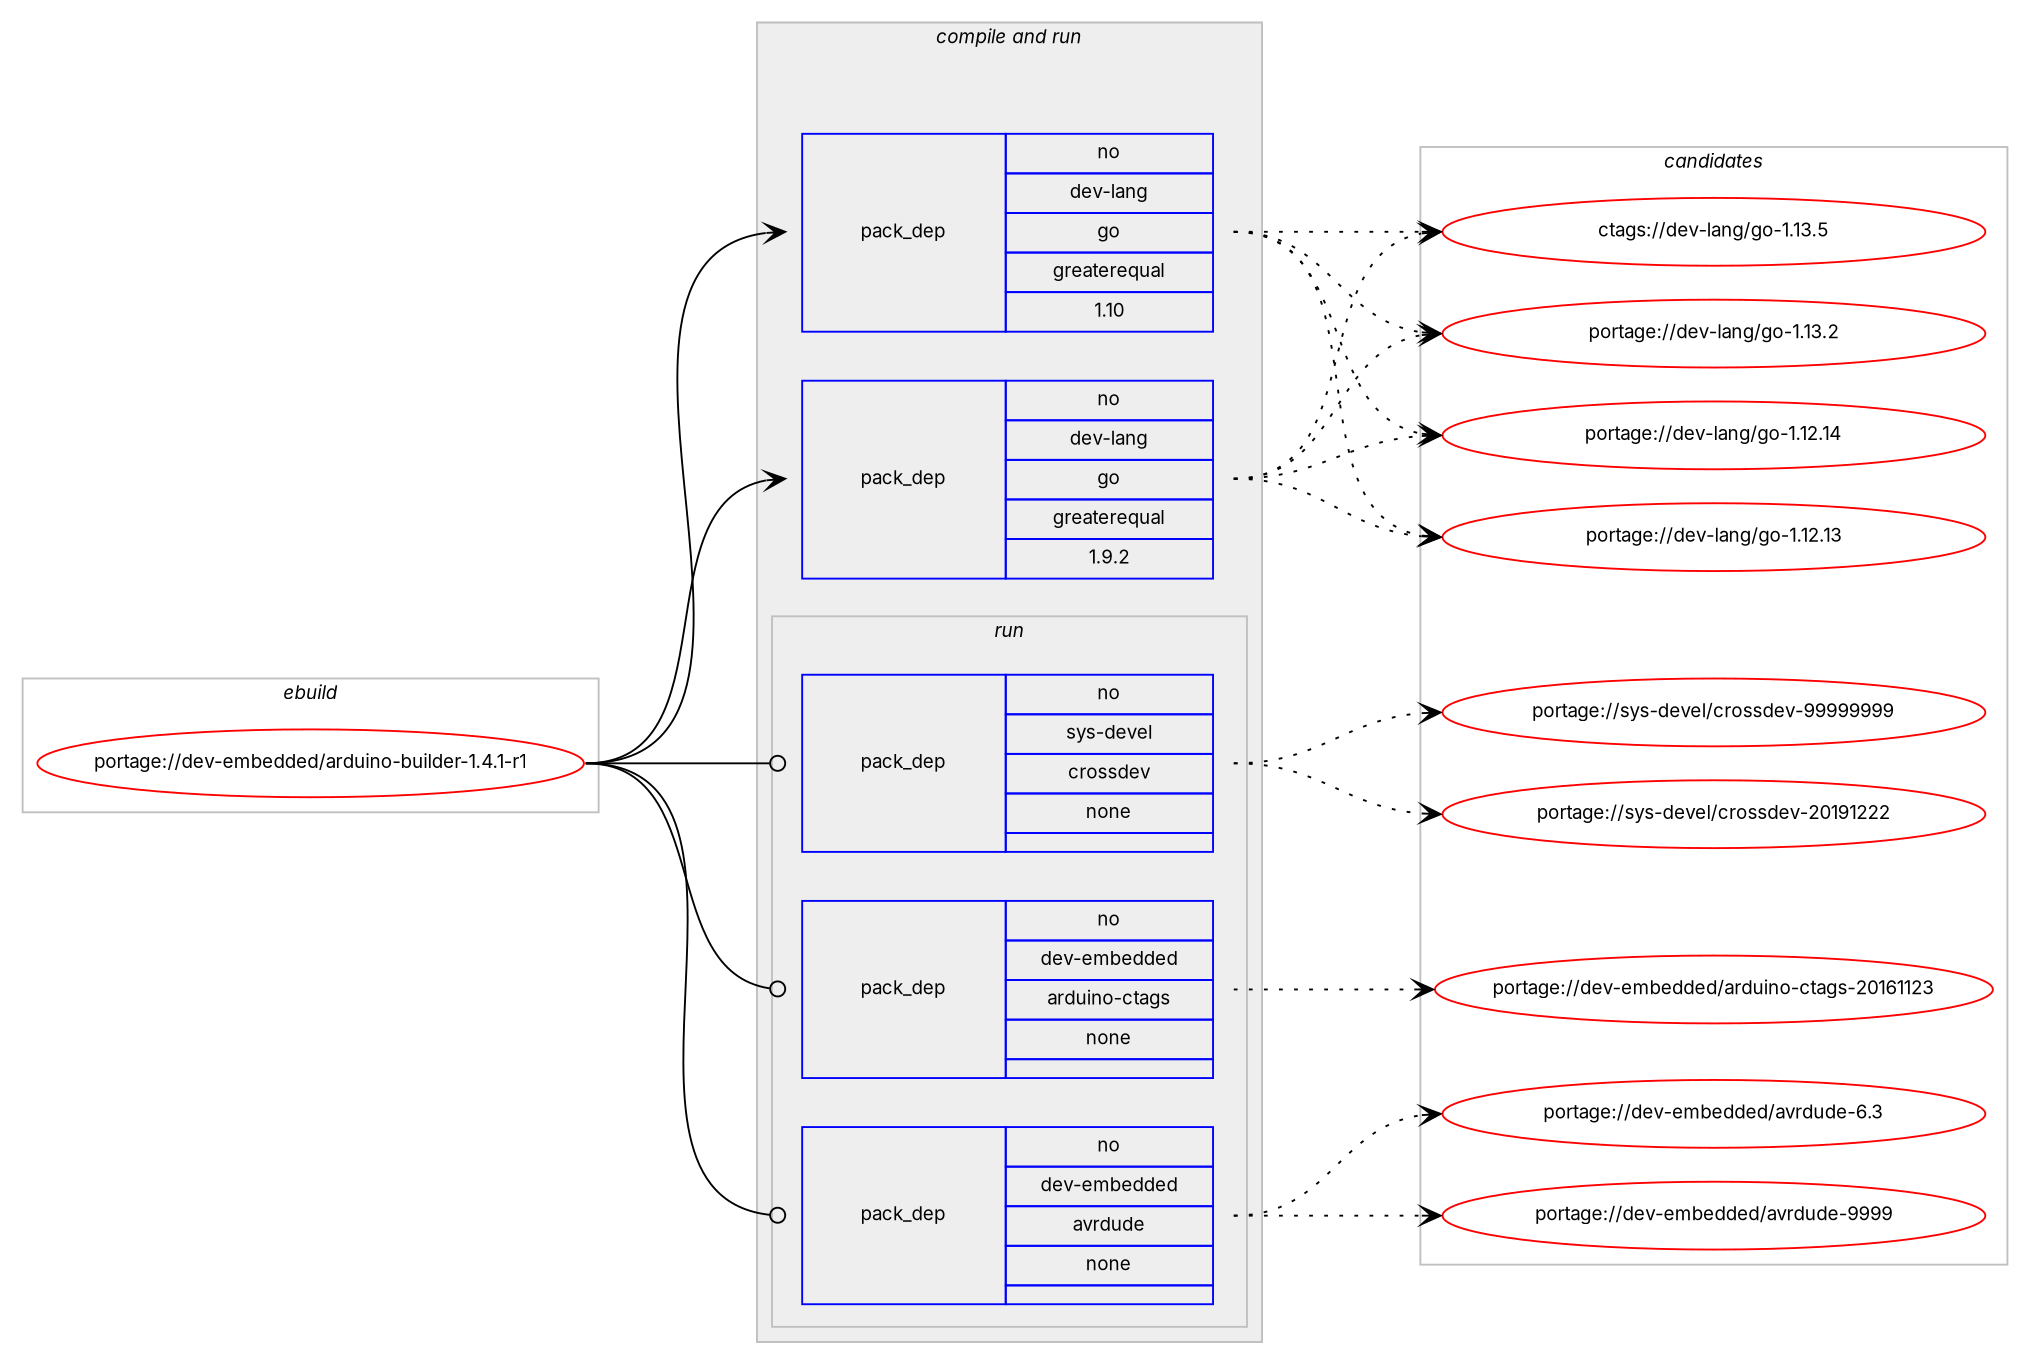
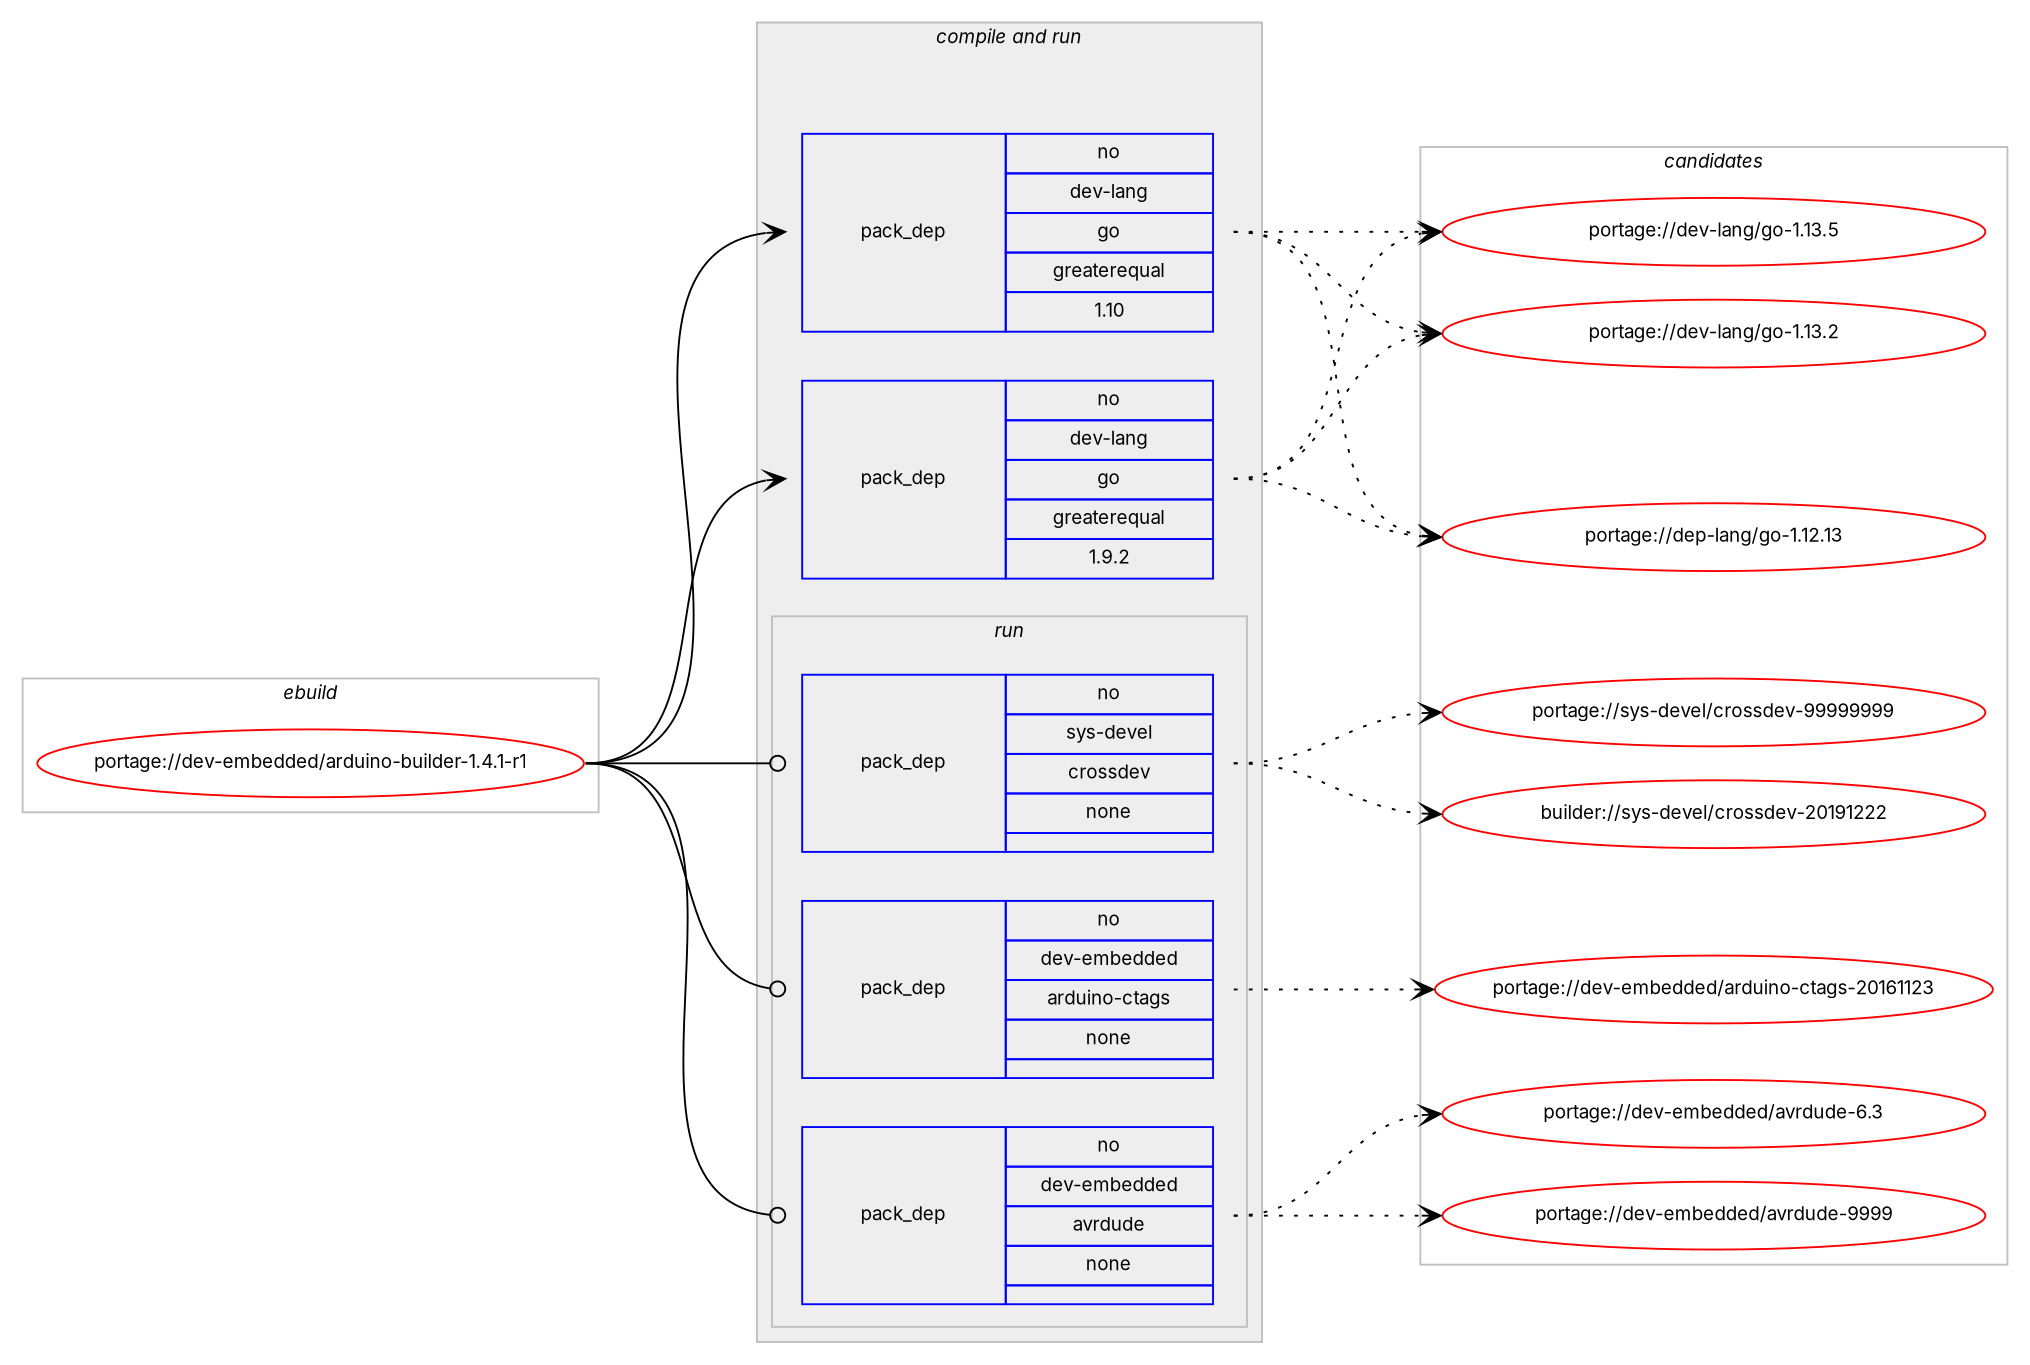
(1714, 232) -> (1714, 232)
(1714, 435) -> none
(1714, 537) -> (1714, 537)
(1714, 814) -> (1714, 814)
